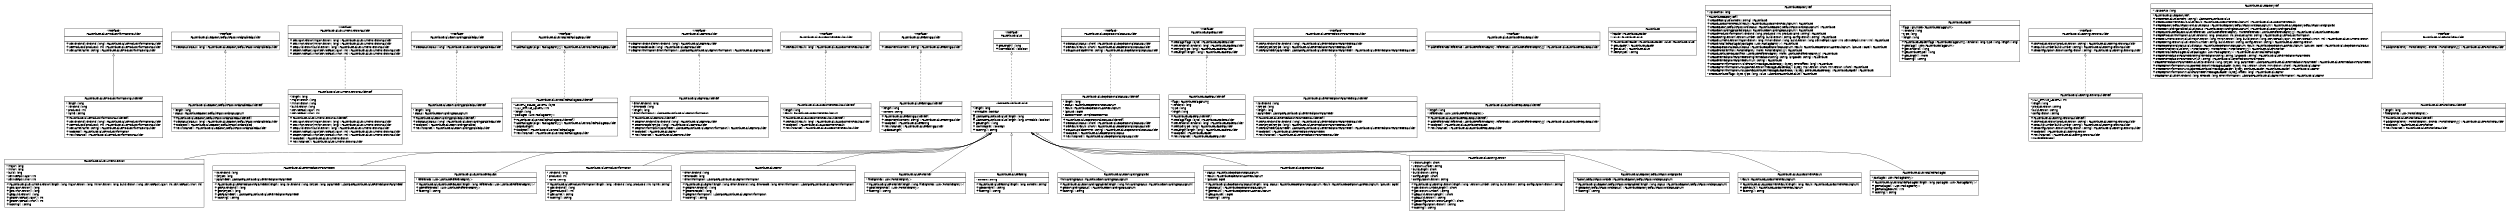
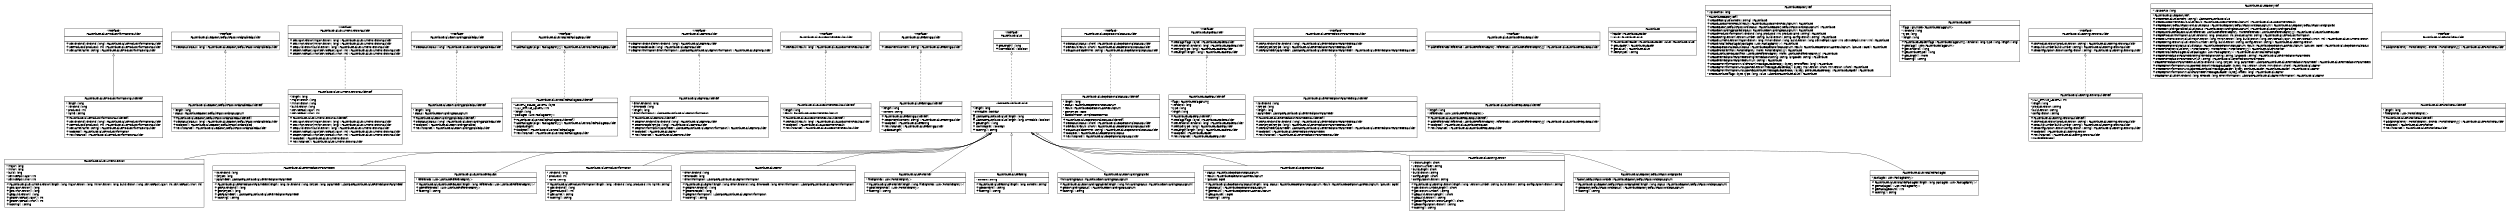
(1073, 112) -> (1075, 112)
(1800, 183) -> none
